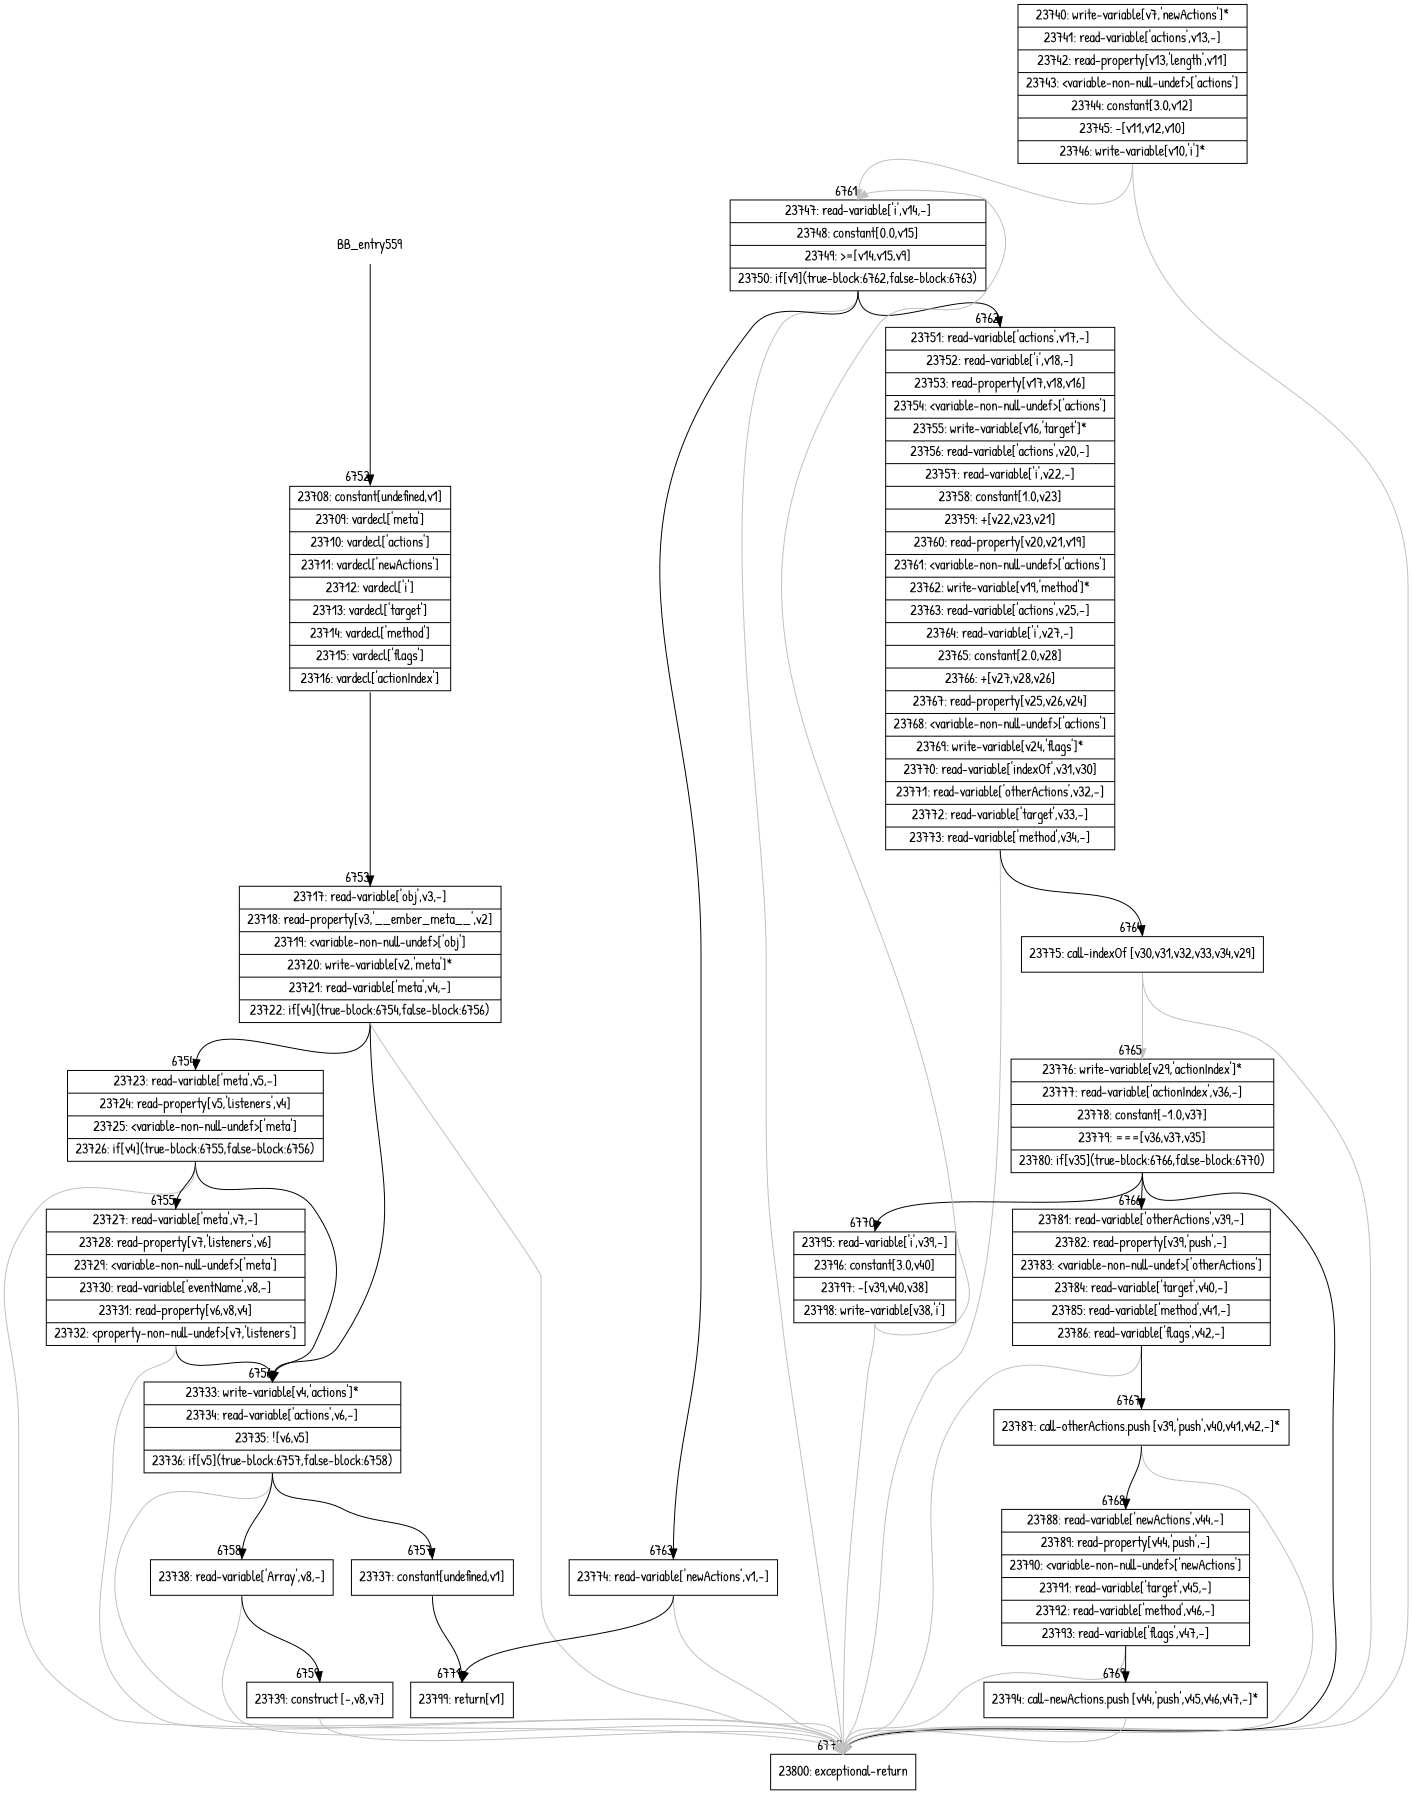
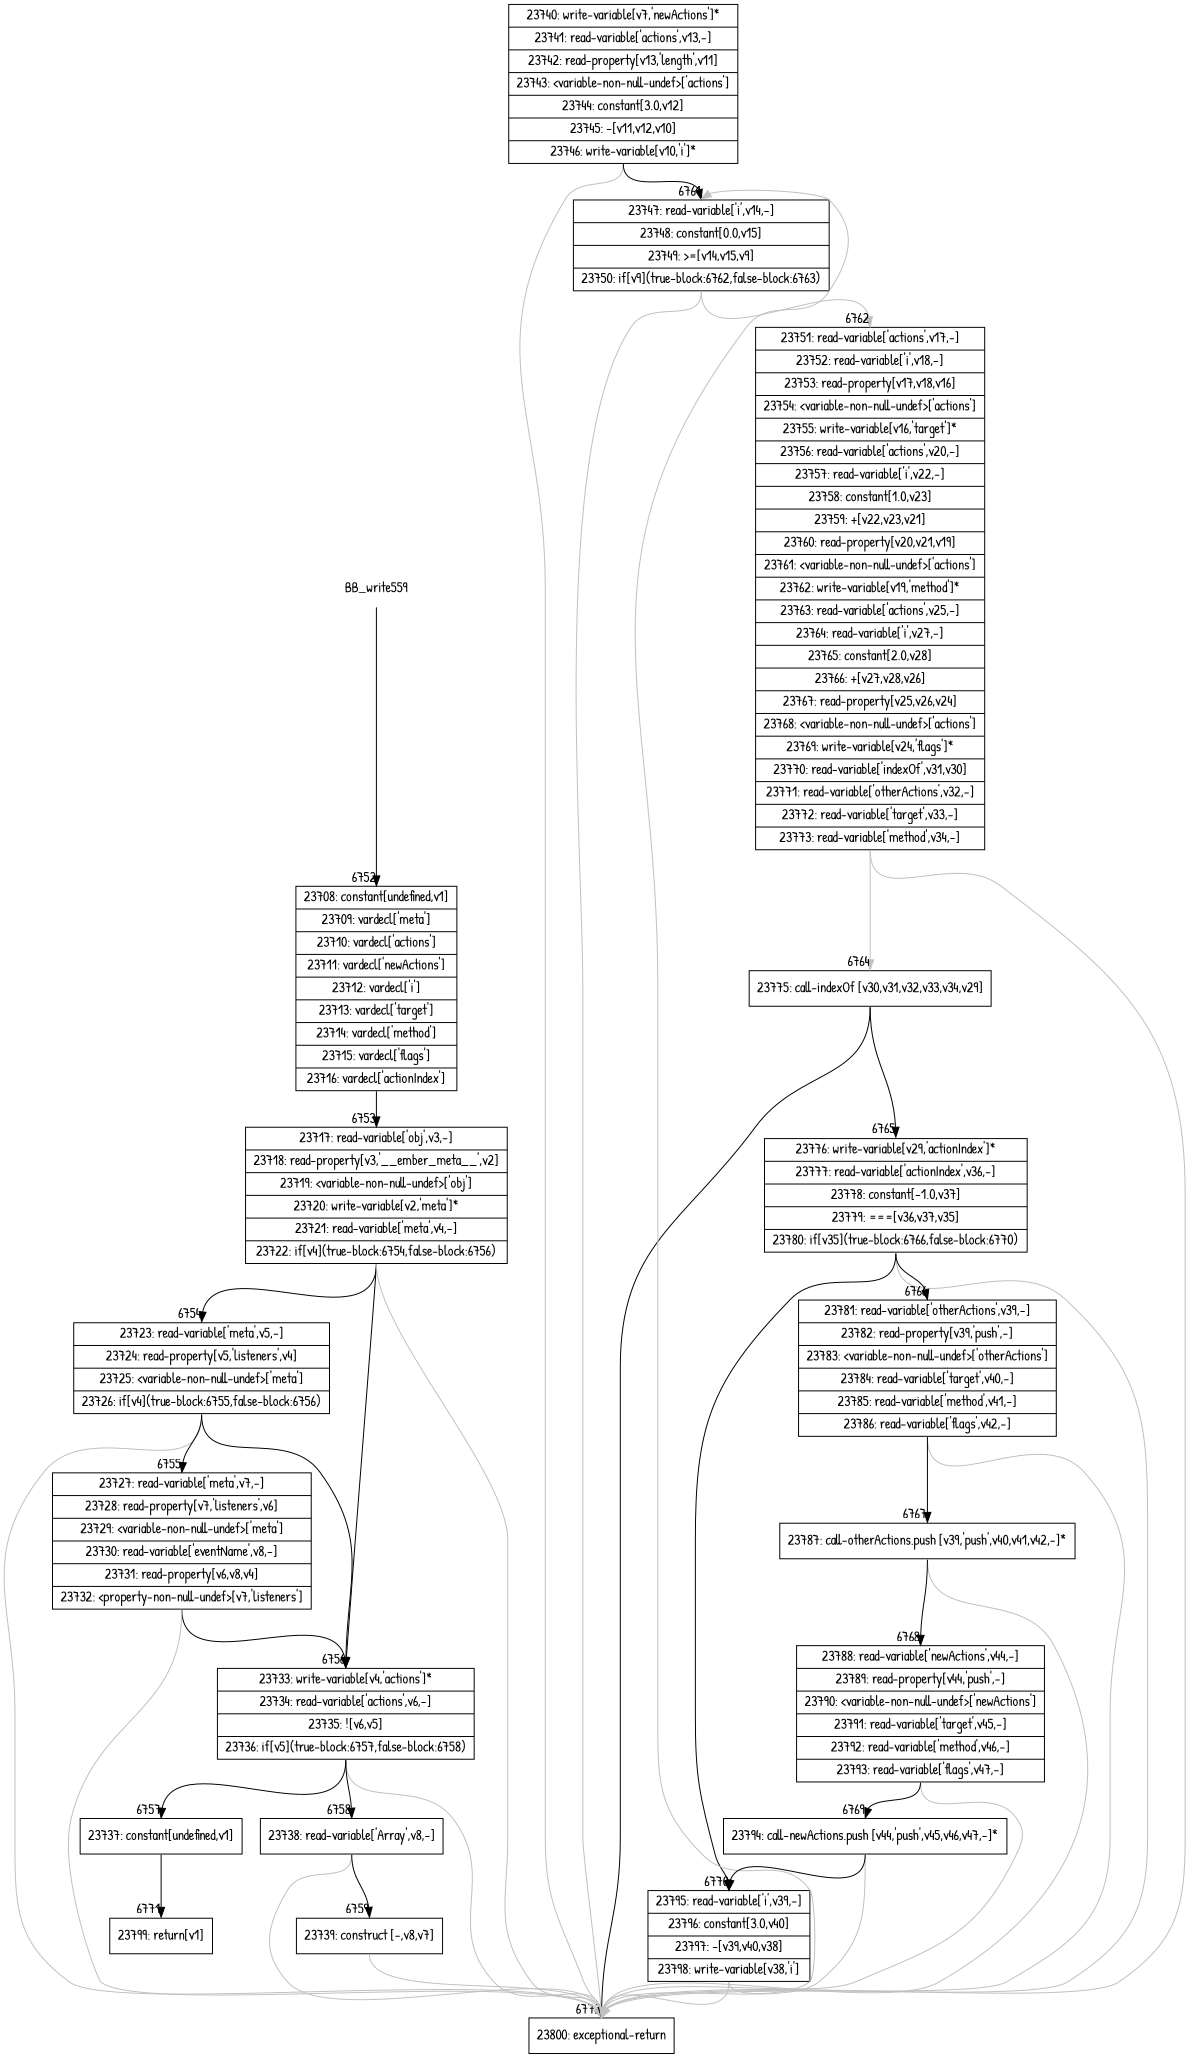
(1000, 183) -> (657, 182)
(370, 245) -> (376, 589)
(924, 310) -> (748, 317)
(1066, 893) -> (870, 905)
(1142, 1011) -> (881, 1068)
(1371, 1537) -> (620, 1459)
(673, 1578) -> none
(1334, 1611) -> (1148, 1778)
none -> (802, 1873)
